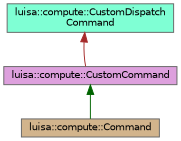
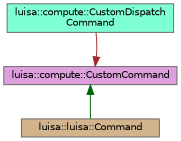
(84, 54) -> (97, 45)
(90, 128) -> (90, 128)
